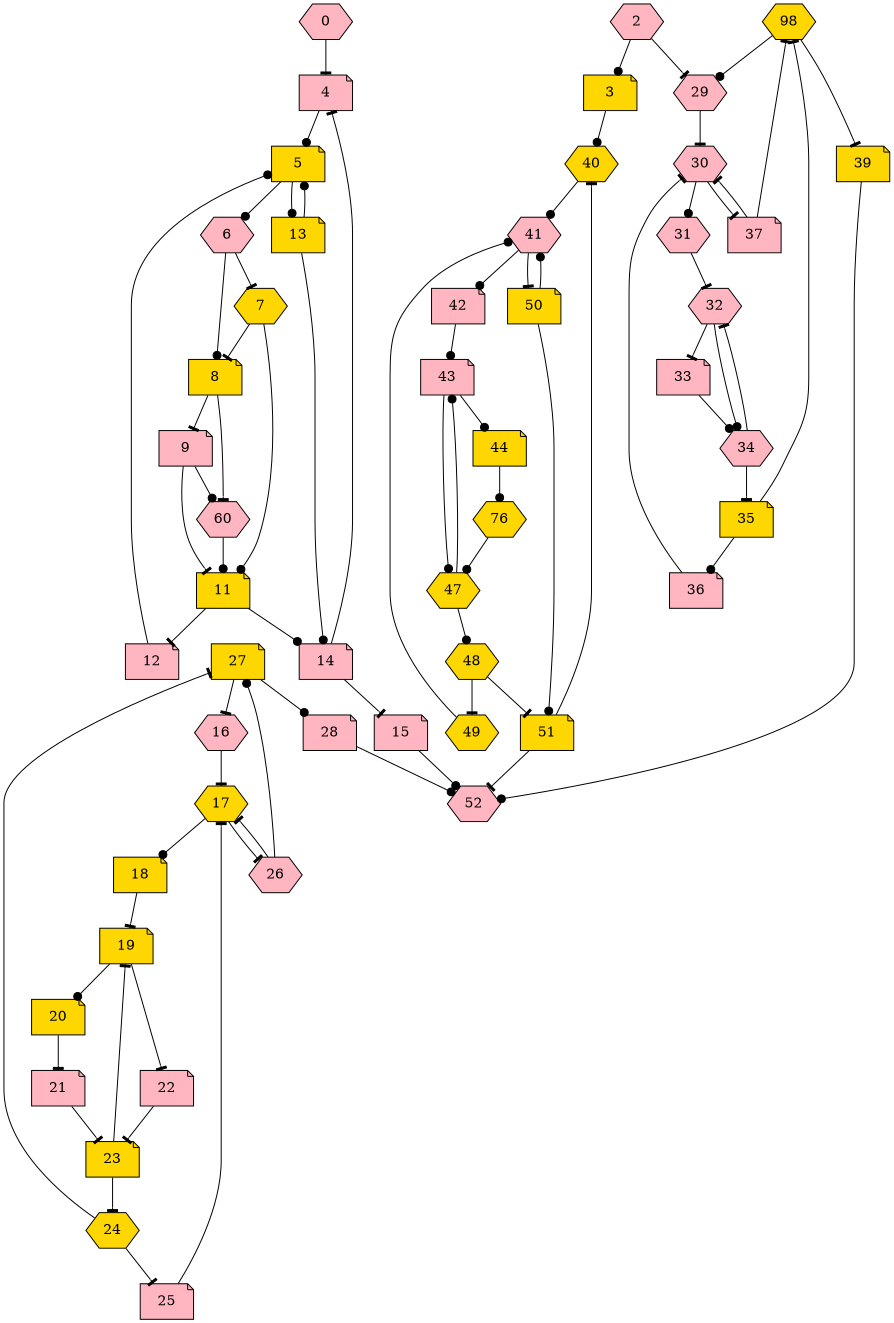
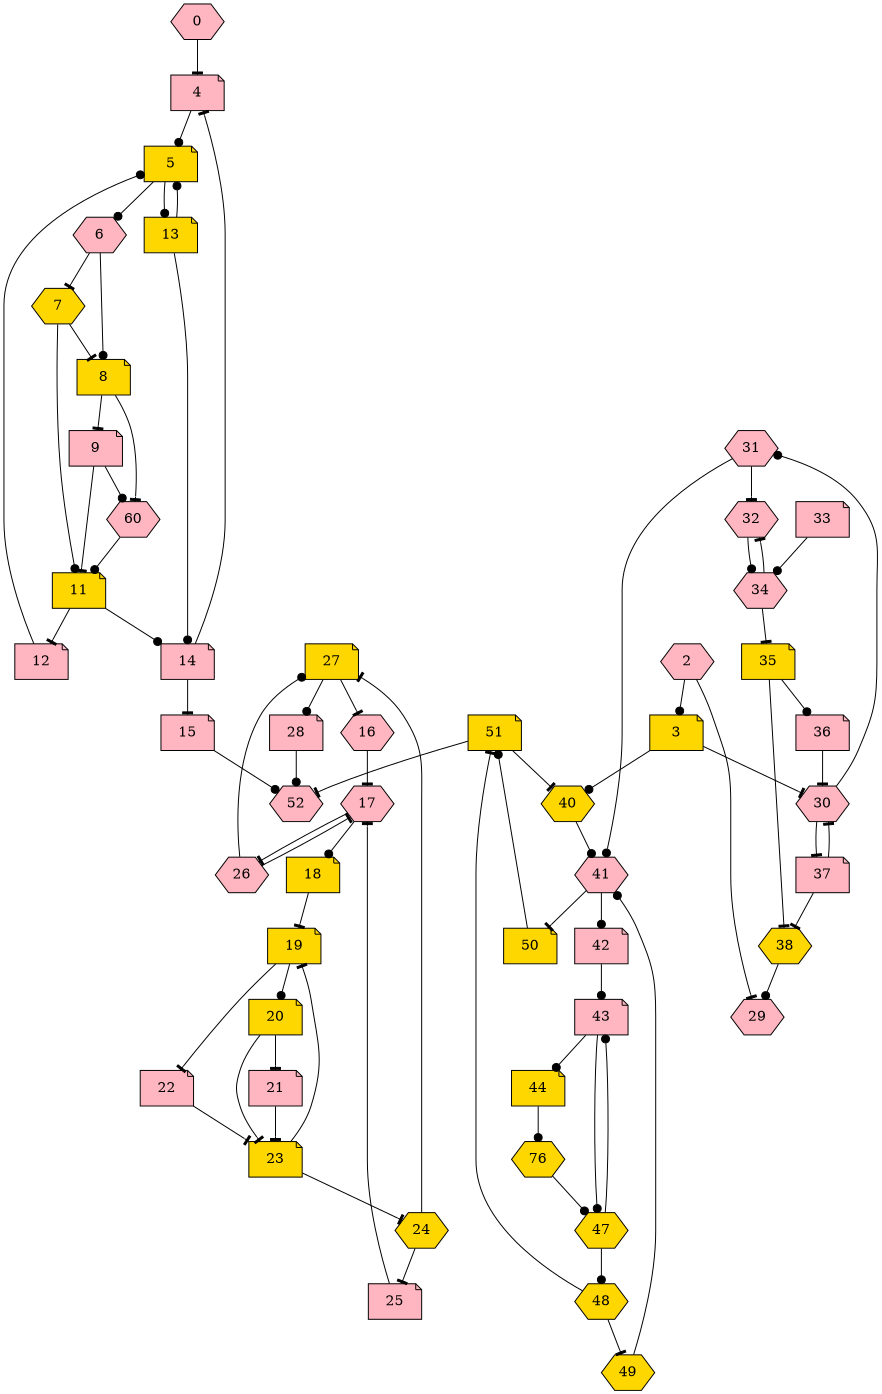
(789, 22) -> (785, 946)
(700, 126) -> (751, 769)
(863, 164) -> none
(541, 275) -> (622, 630)
(700, 339) -> none
(221, 804) -> (367, 804)
none -> (237, 1086)
